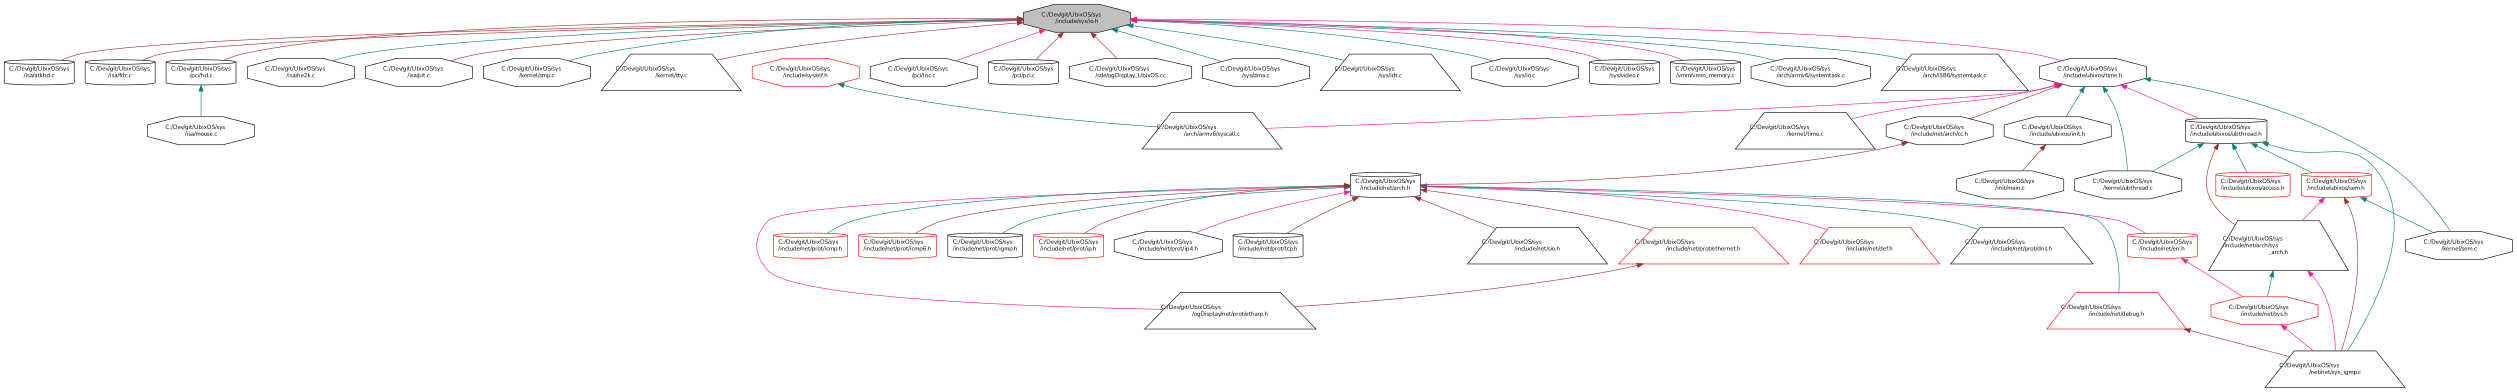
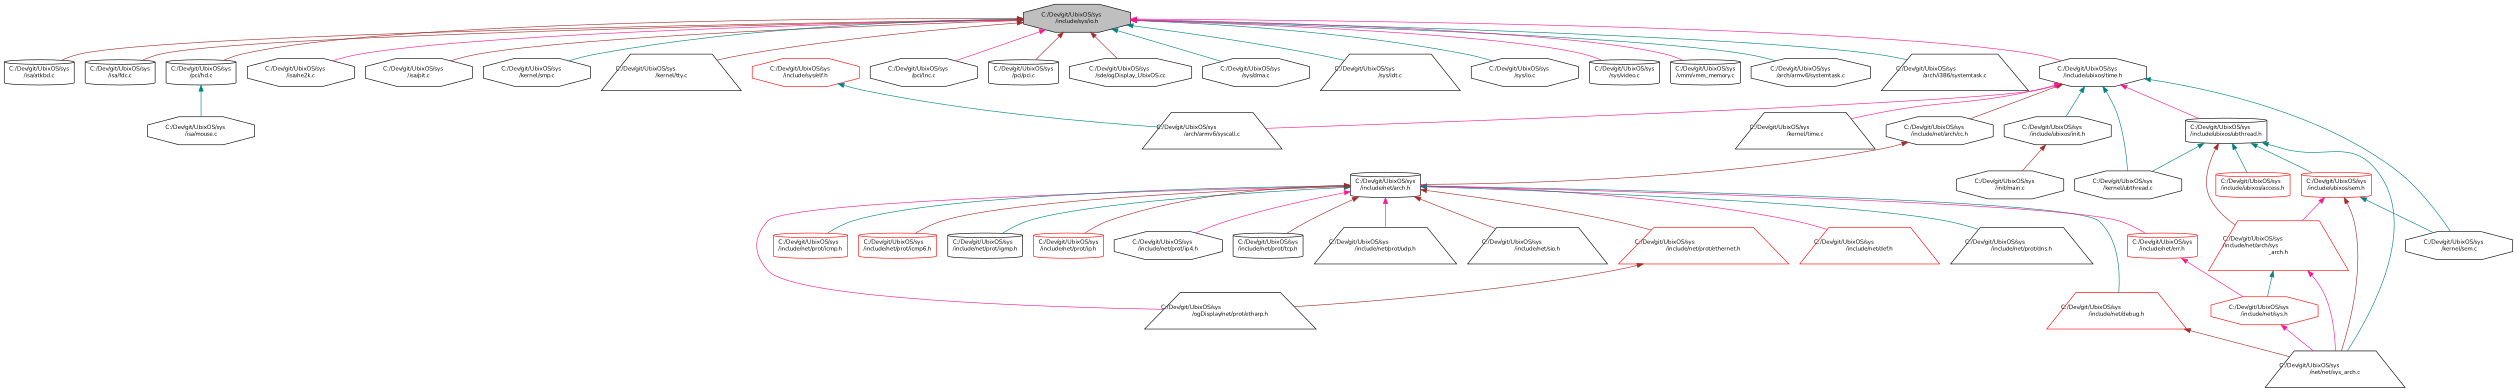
(622, 33) -> (622, 33)
none -> (1385, 246)
(2279, 246) -> (2279, 246)
(2335, 369) -> (2335, 369)
